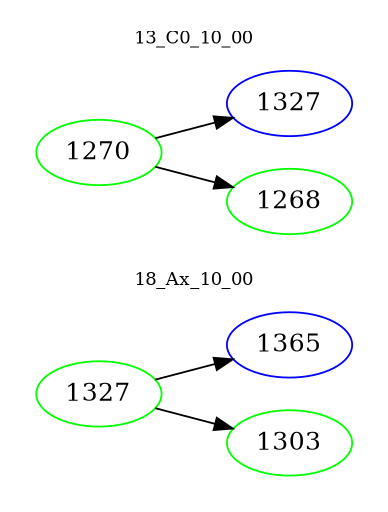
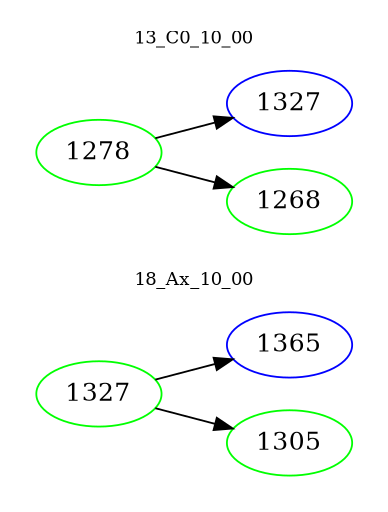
(99, 152) -> (99, 152)
(290, 443) -> (290, 443)
